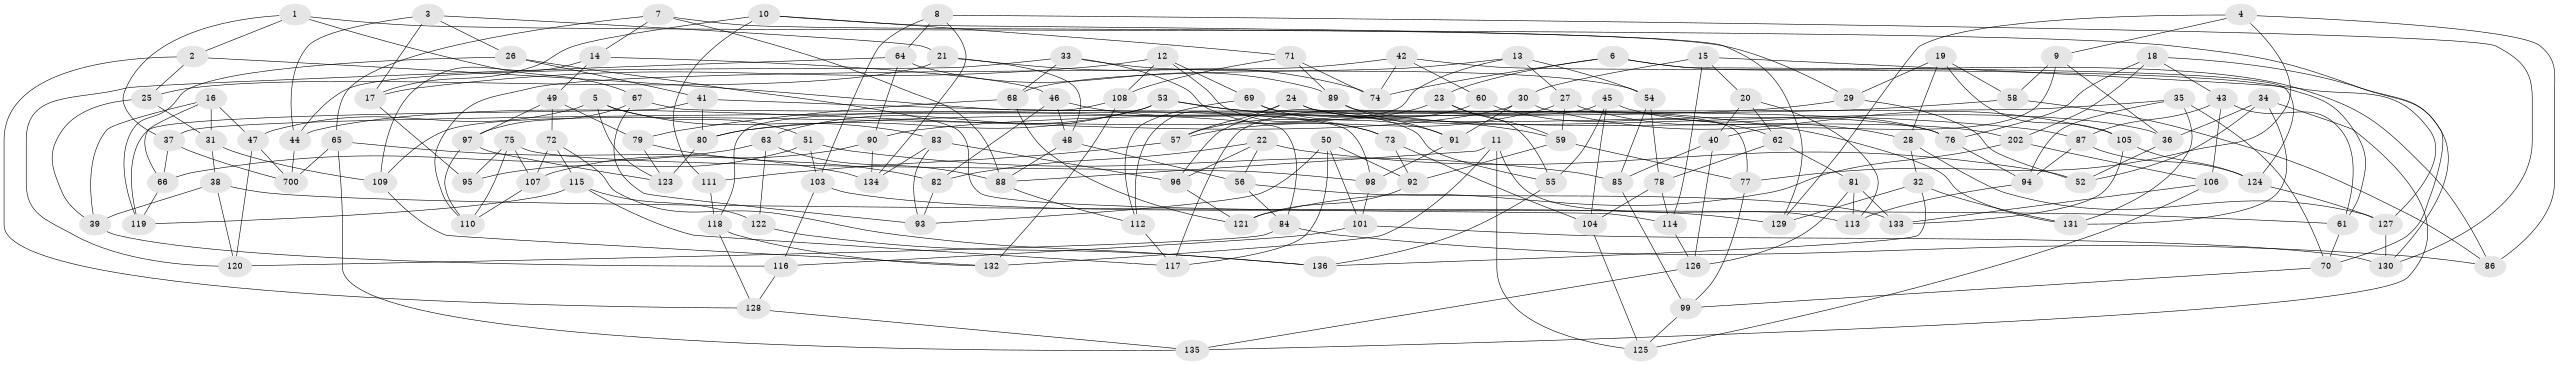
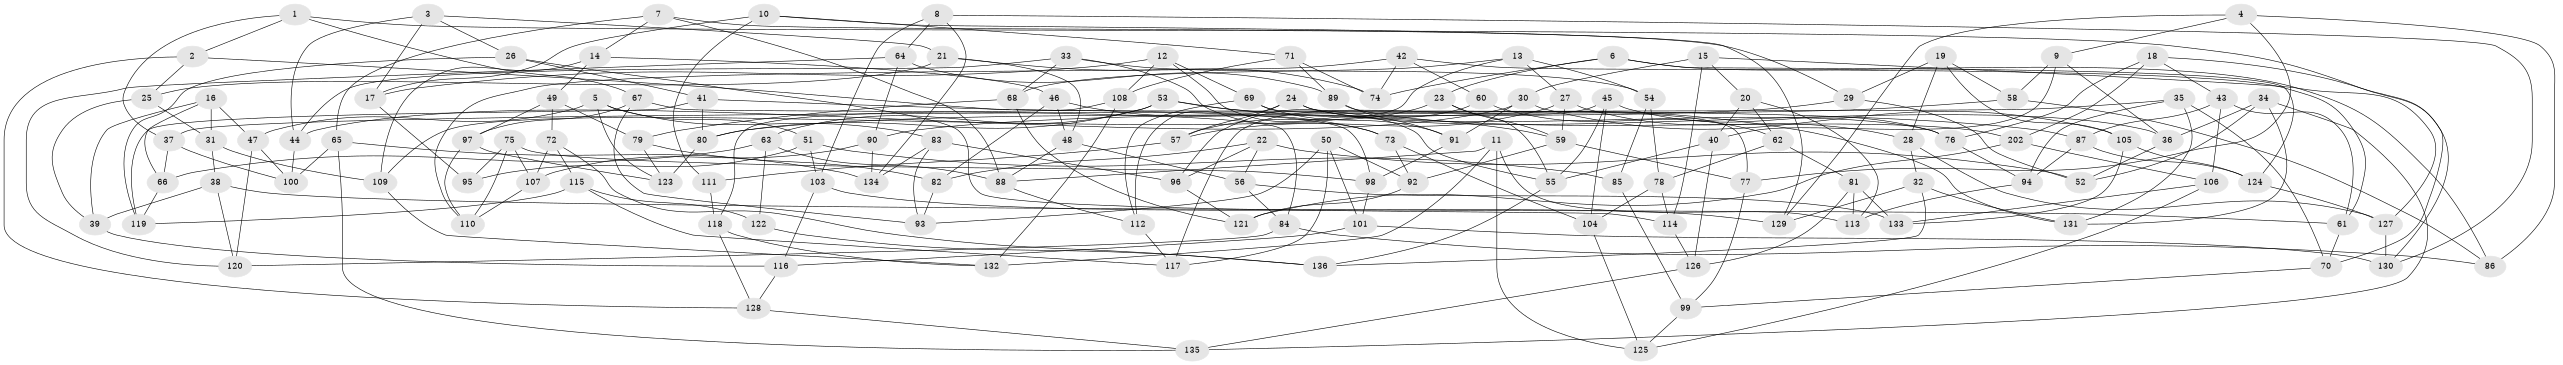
(1653, 166) -> (1619, 165)
(291, 183) -> (291, 183)
